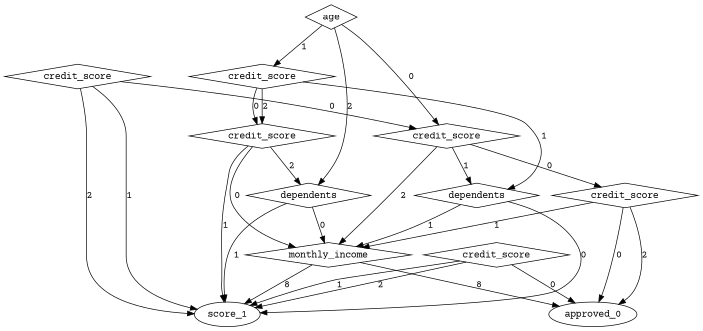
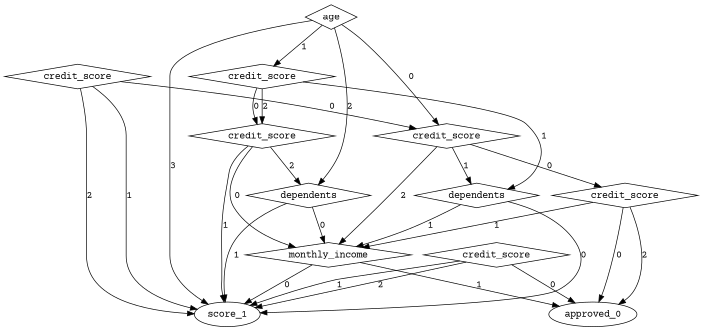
none -> (170, 115)
(287, 285) -> (287, 285)
(479, 285) -> (479, 285)
